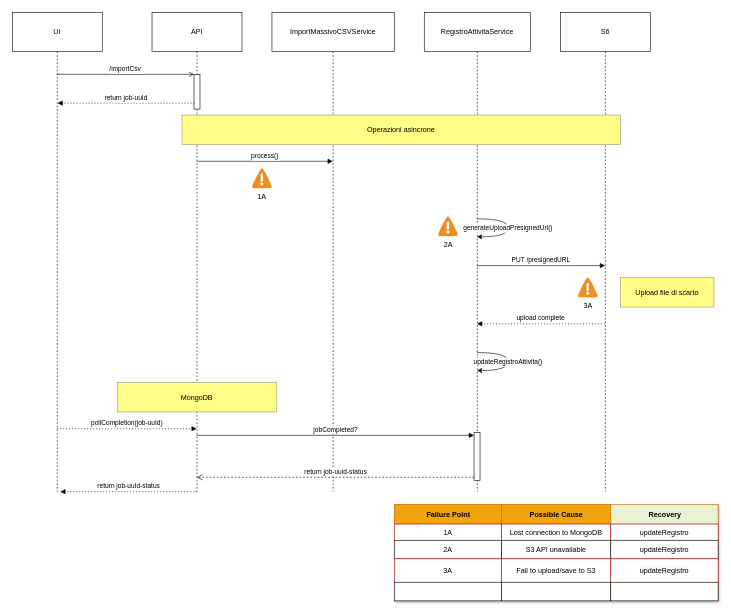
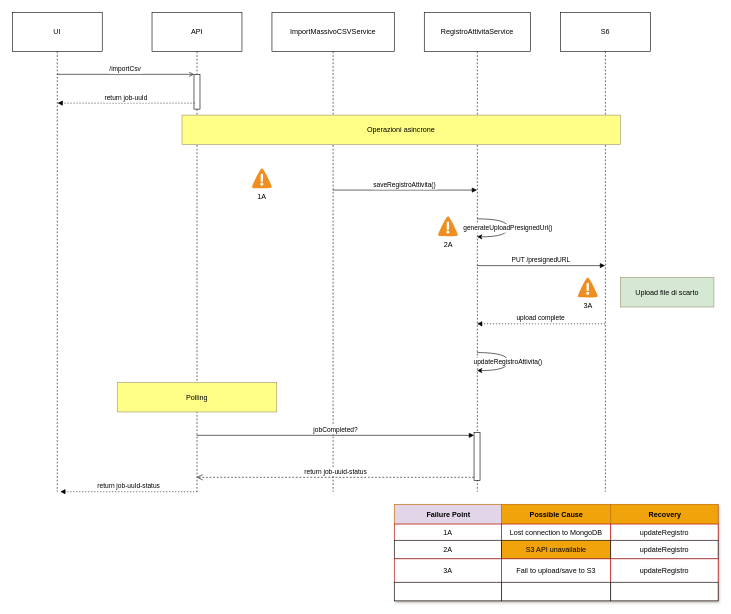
(251, 161) -> none
none -> (396, 190)
(668, 292) -> (668, 292)
(197, 398) -> (197, 398)
(190, 429) -> none
(448, 514) -> (448, 514)
(665, 514) -> (665, 514)
(557, 550) -> (557, 550)
